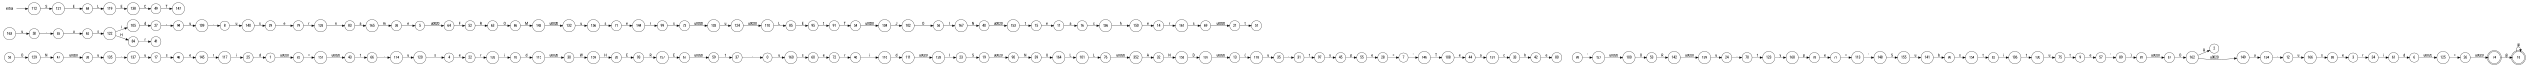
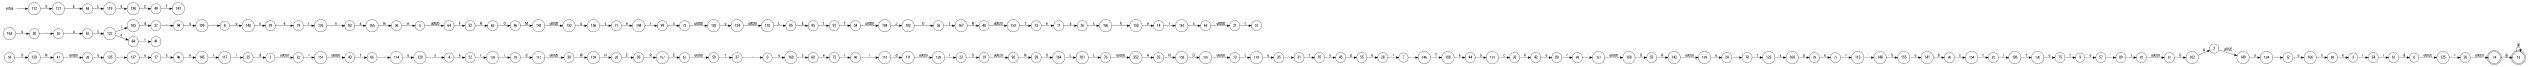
(121, 35) -> (121, 35)
none -> (1566, 58)
(2216, 60) -> (2227, 52)
